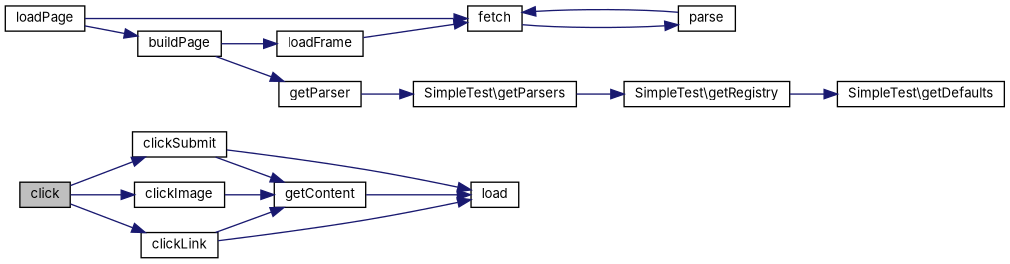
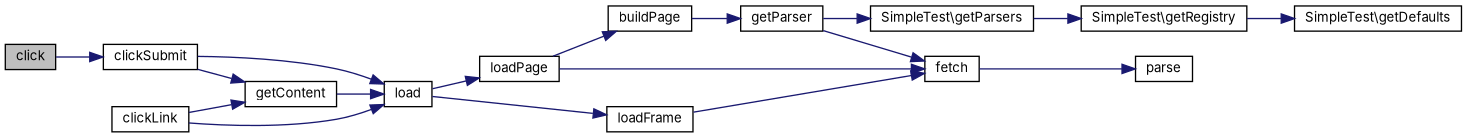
(607, 10) -> (867, 44)
(242, 44) -> (513, 105)
none -> (449, 85)
(180, 195) -> none
(102, 216) -> none
